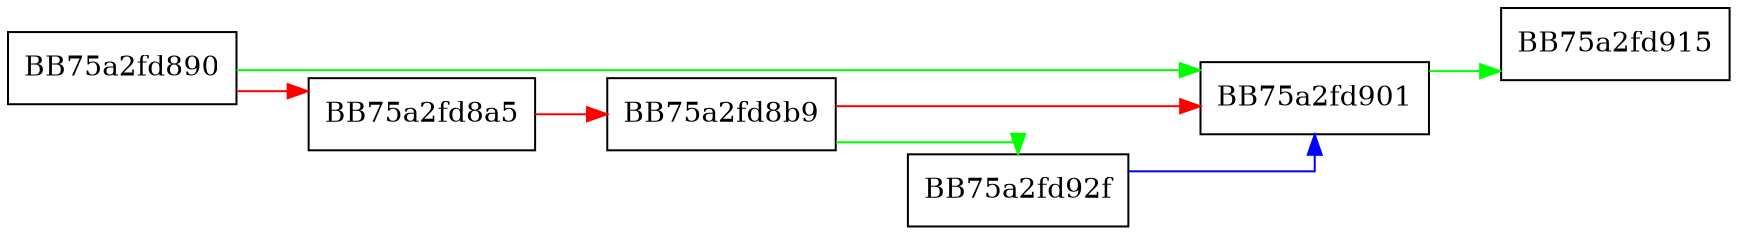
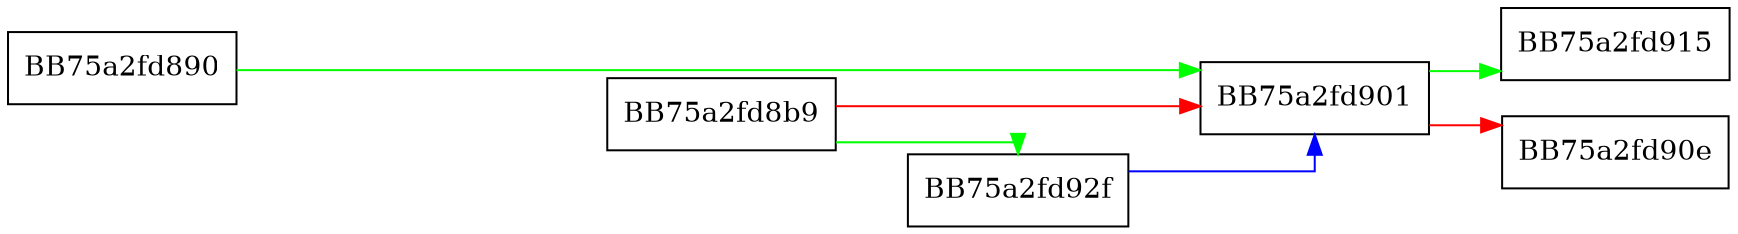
(422, 114) -> none
none -> (1615, 152)
